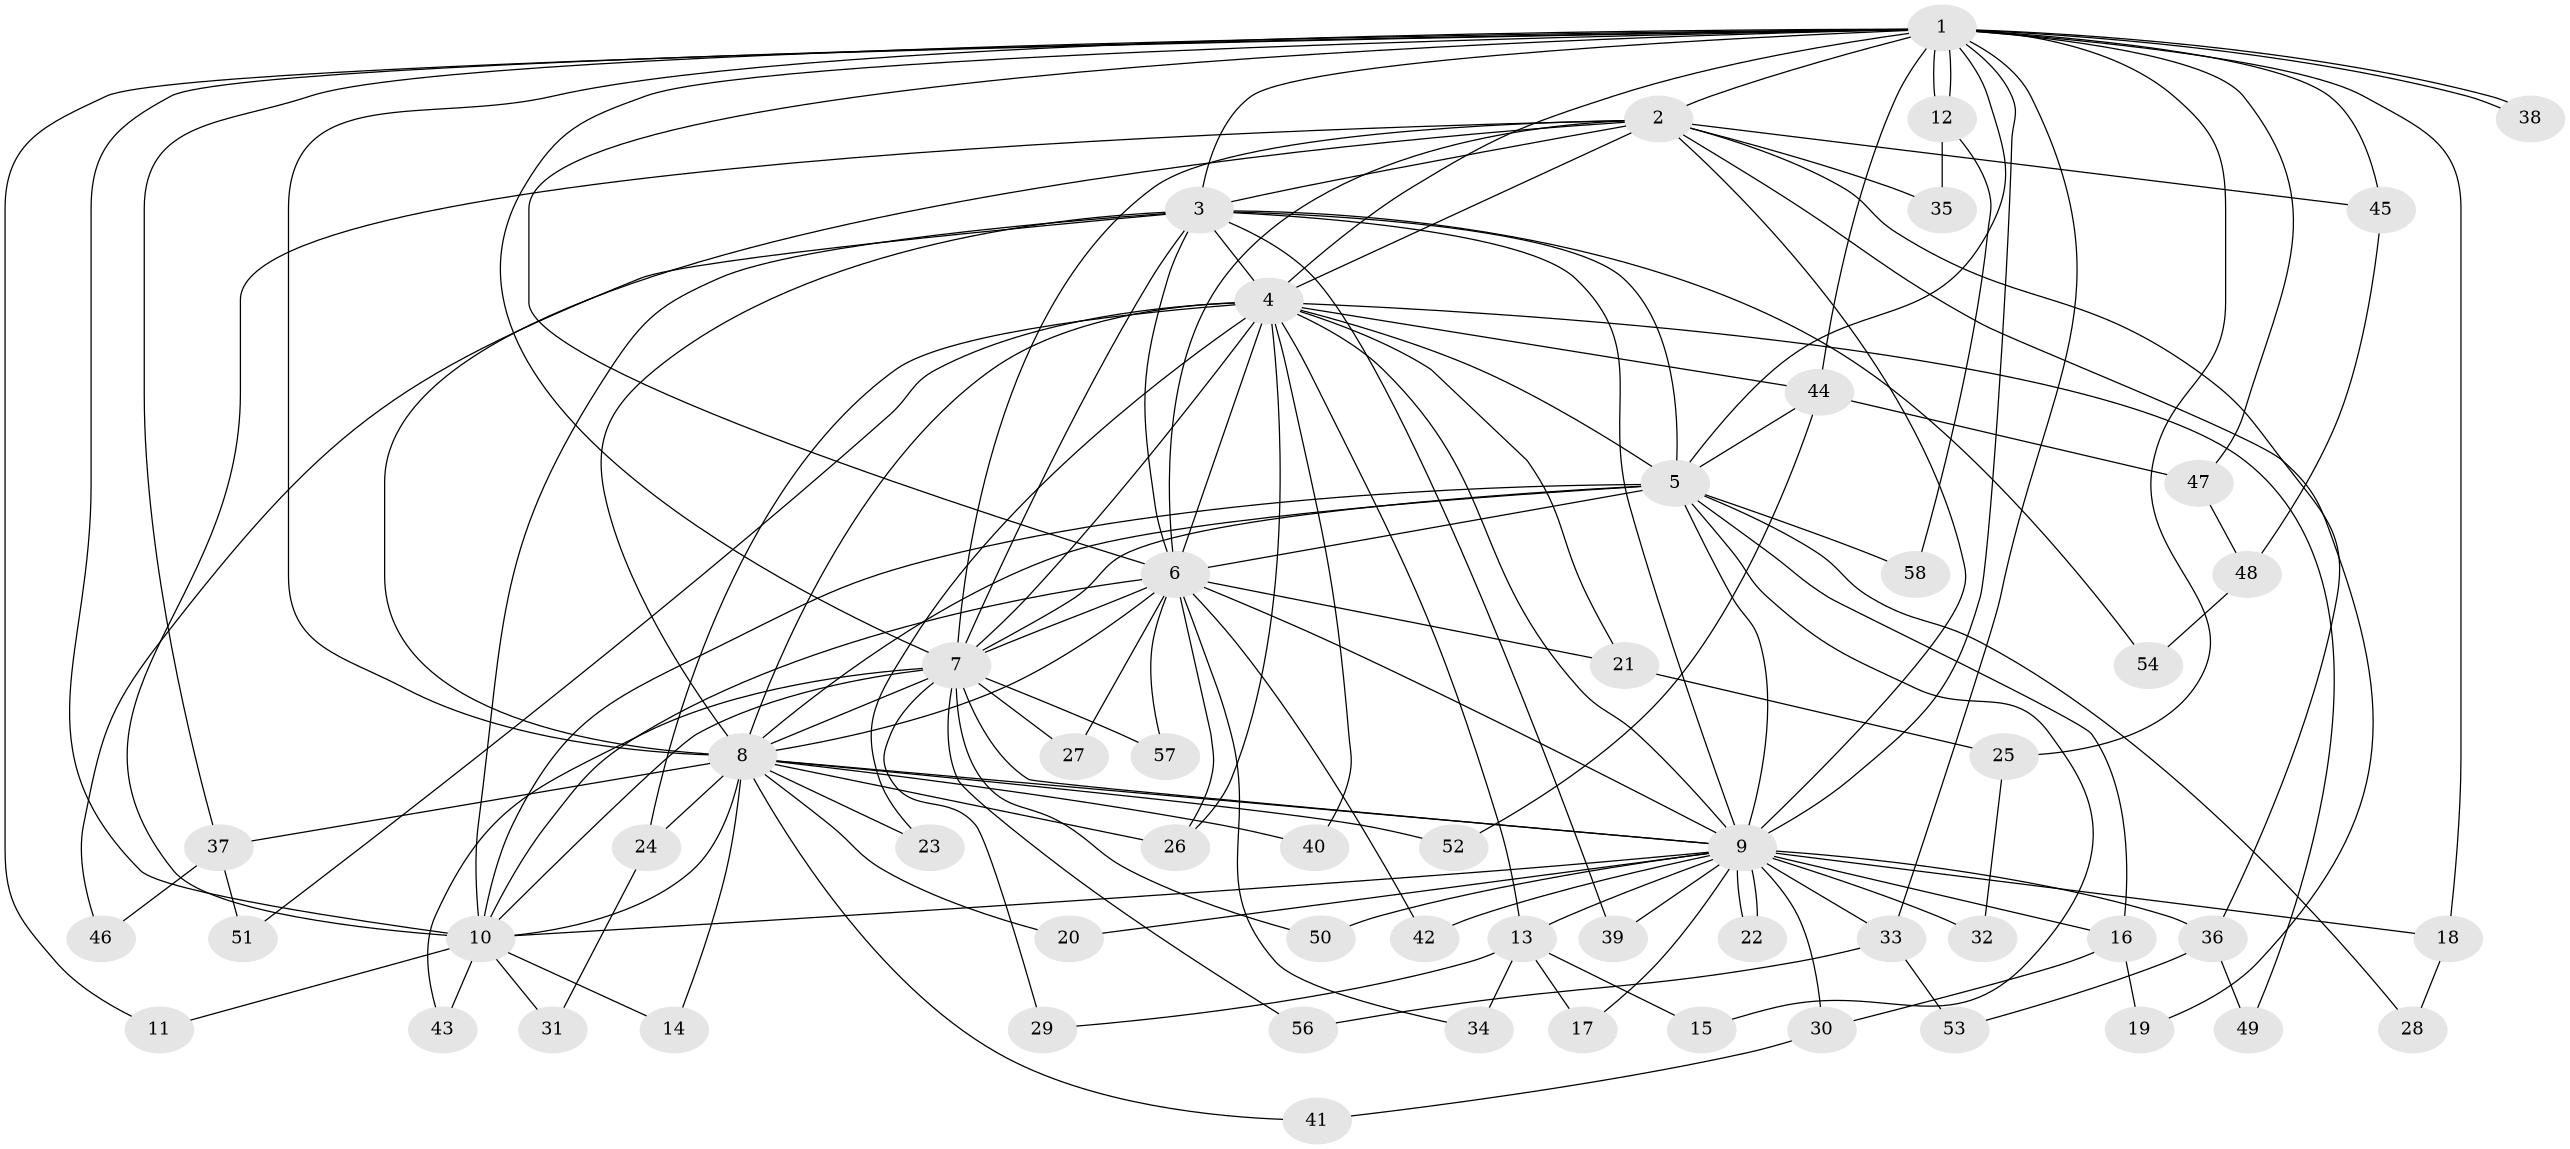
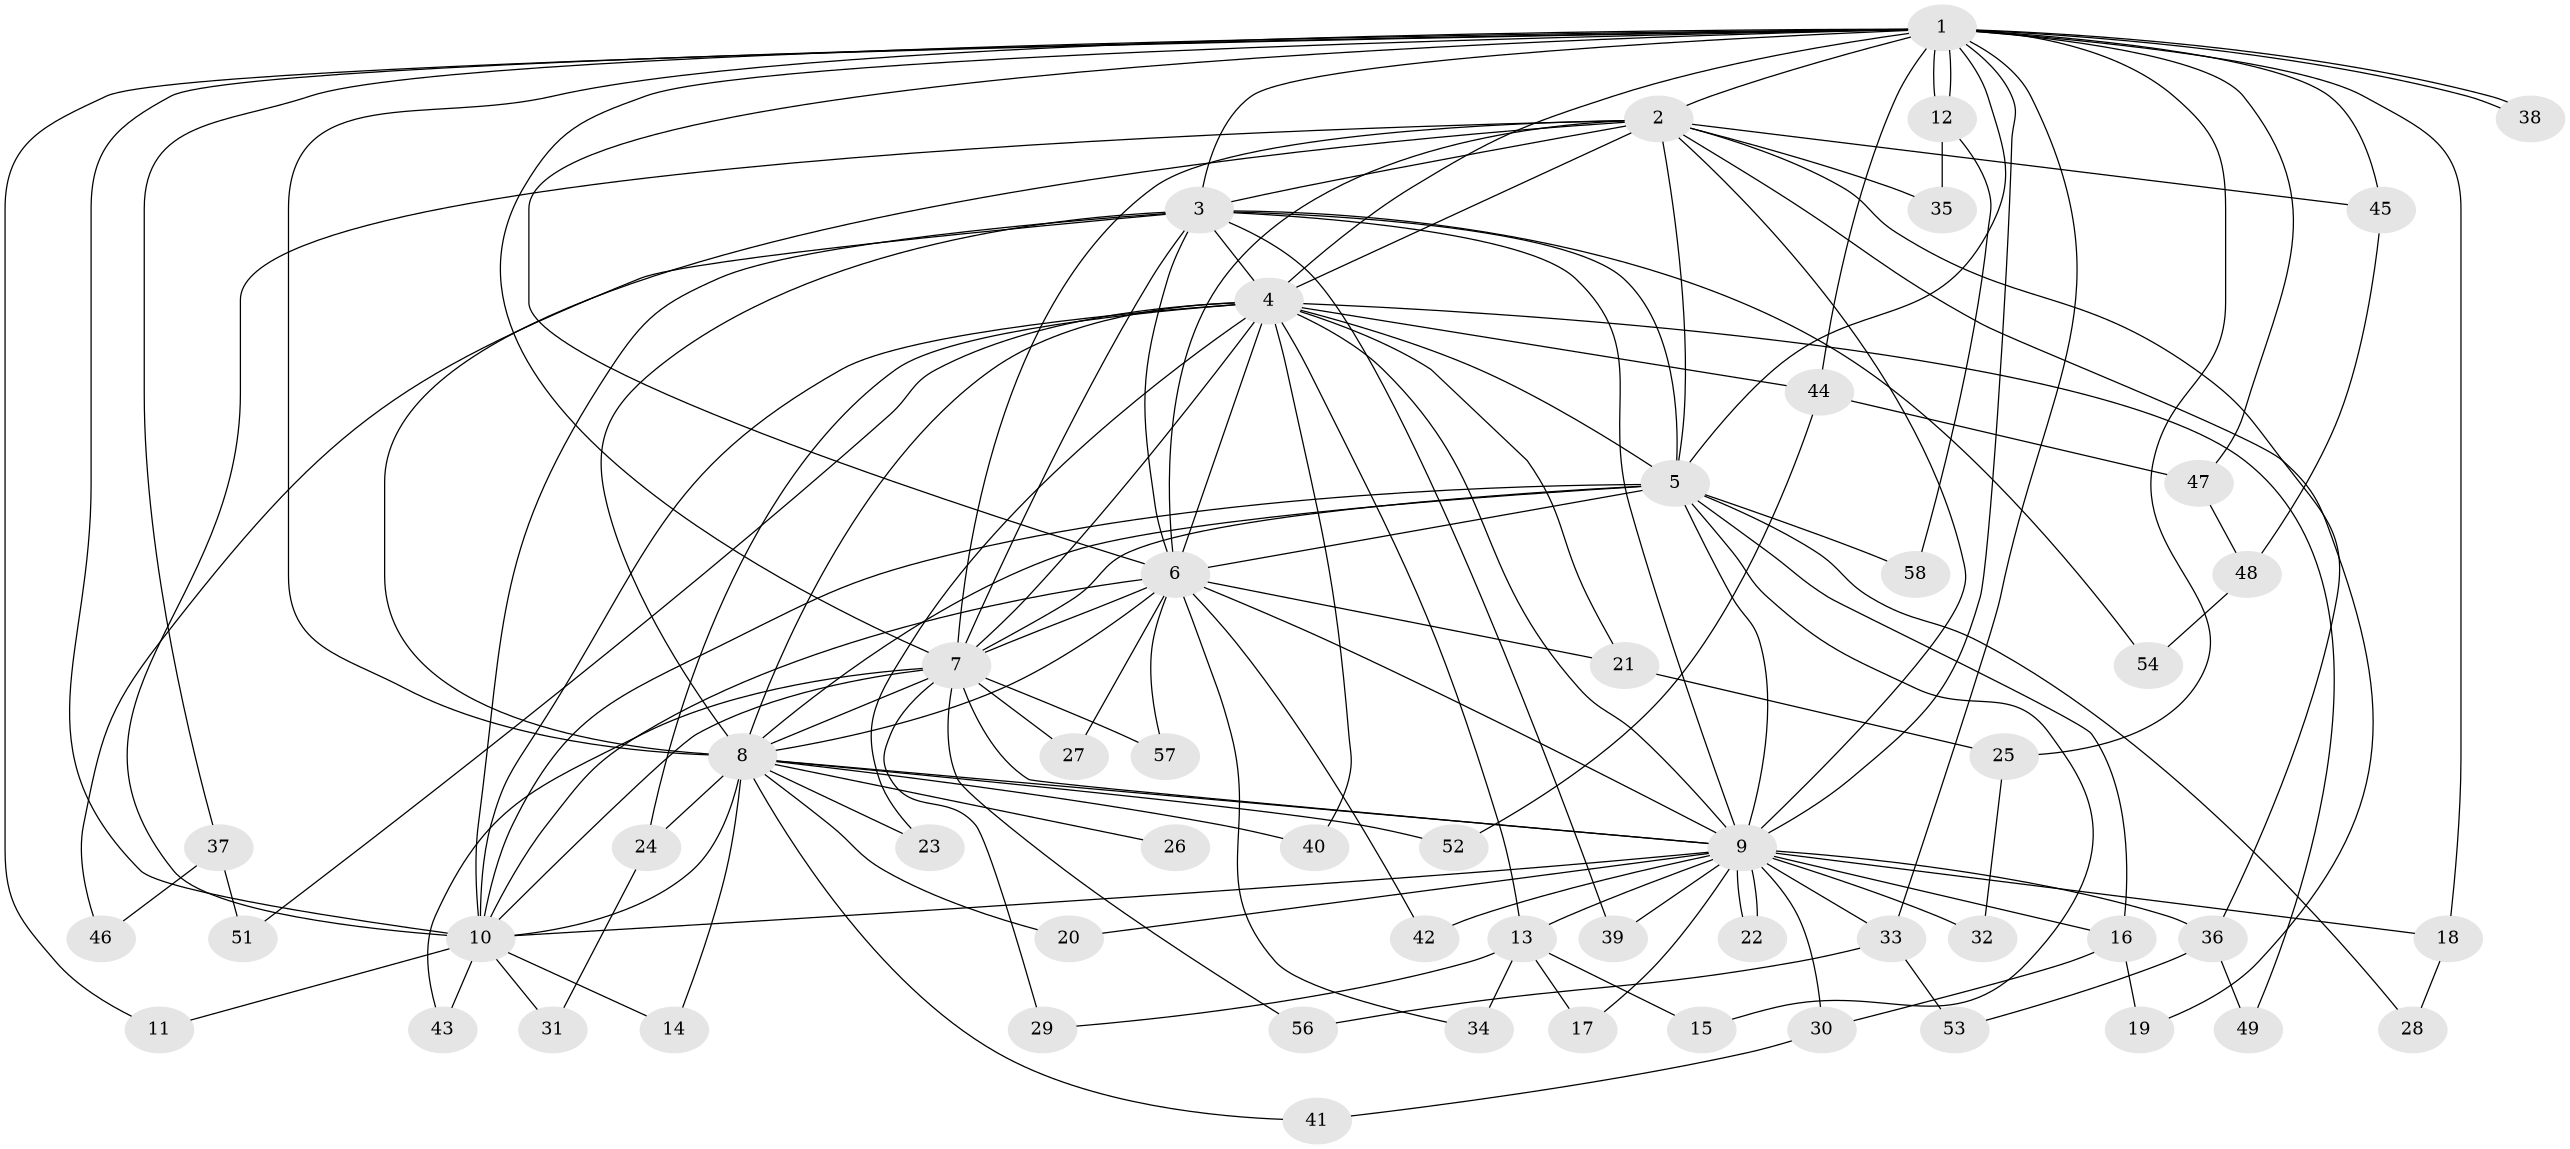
(1747, 438) -> (1683, 301)
(1275, 585) -> (728, 449)
(1206, 713) -> none
(492, 800) -> none
(1321, 939) -> none
